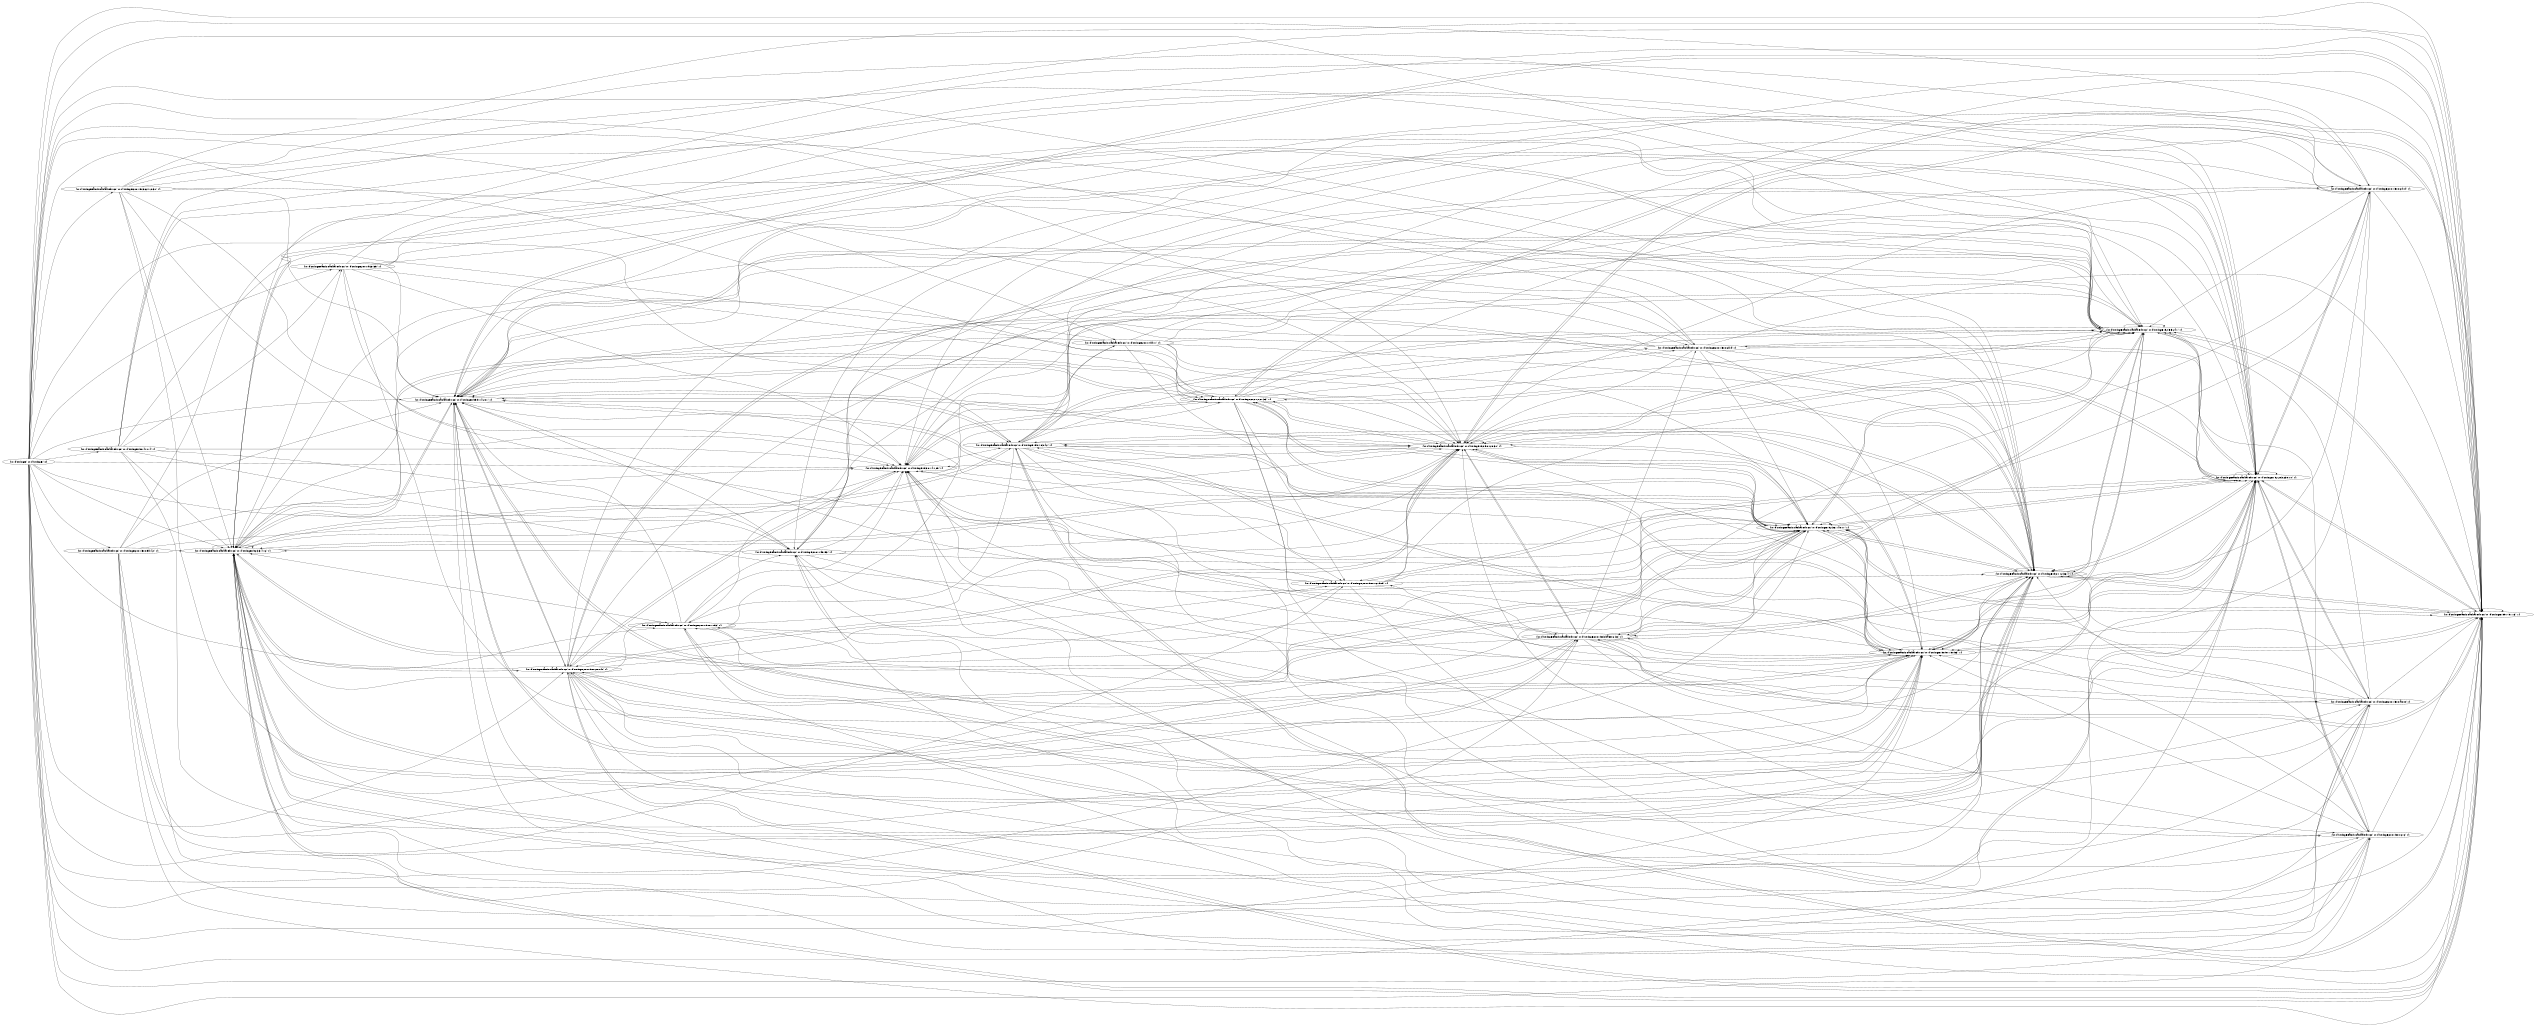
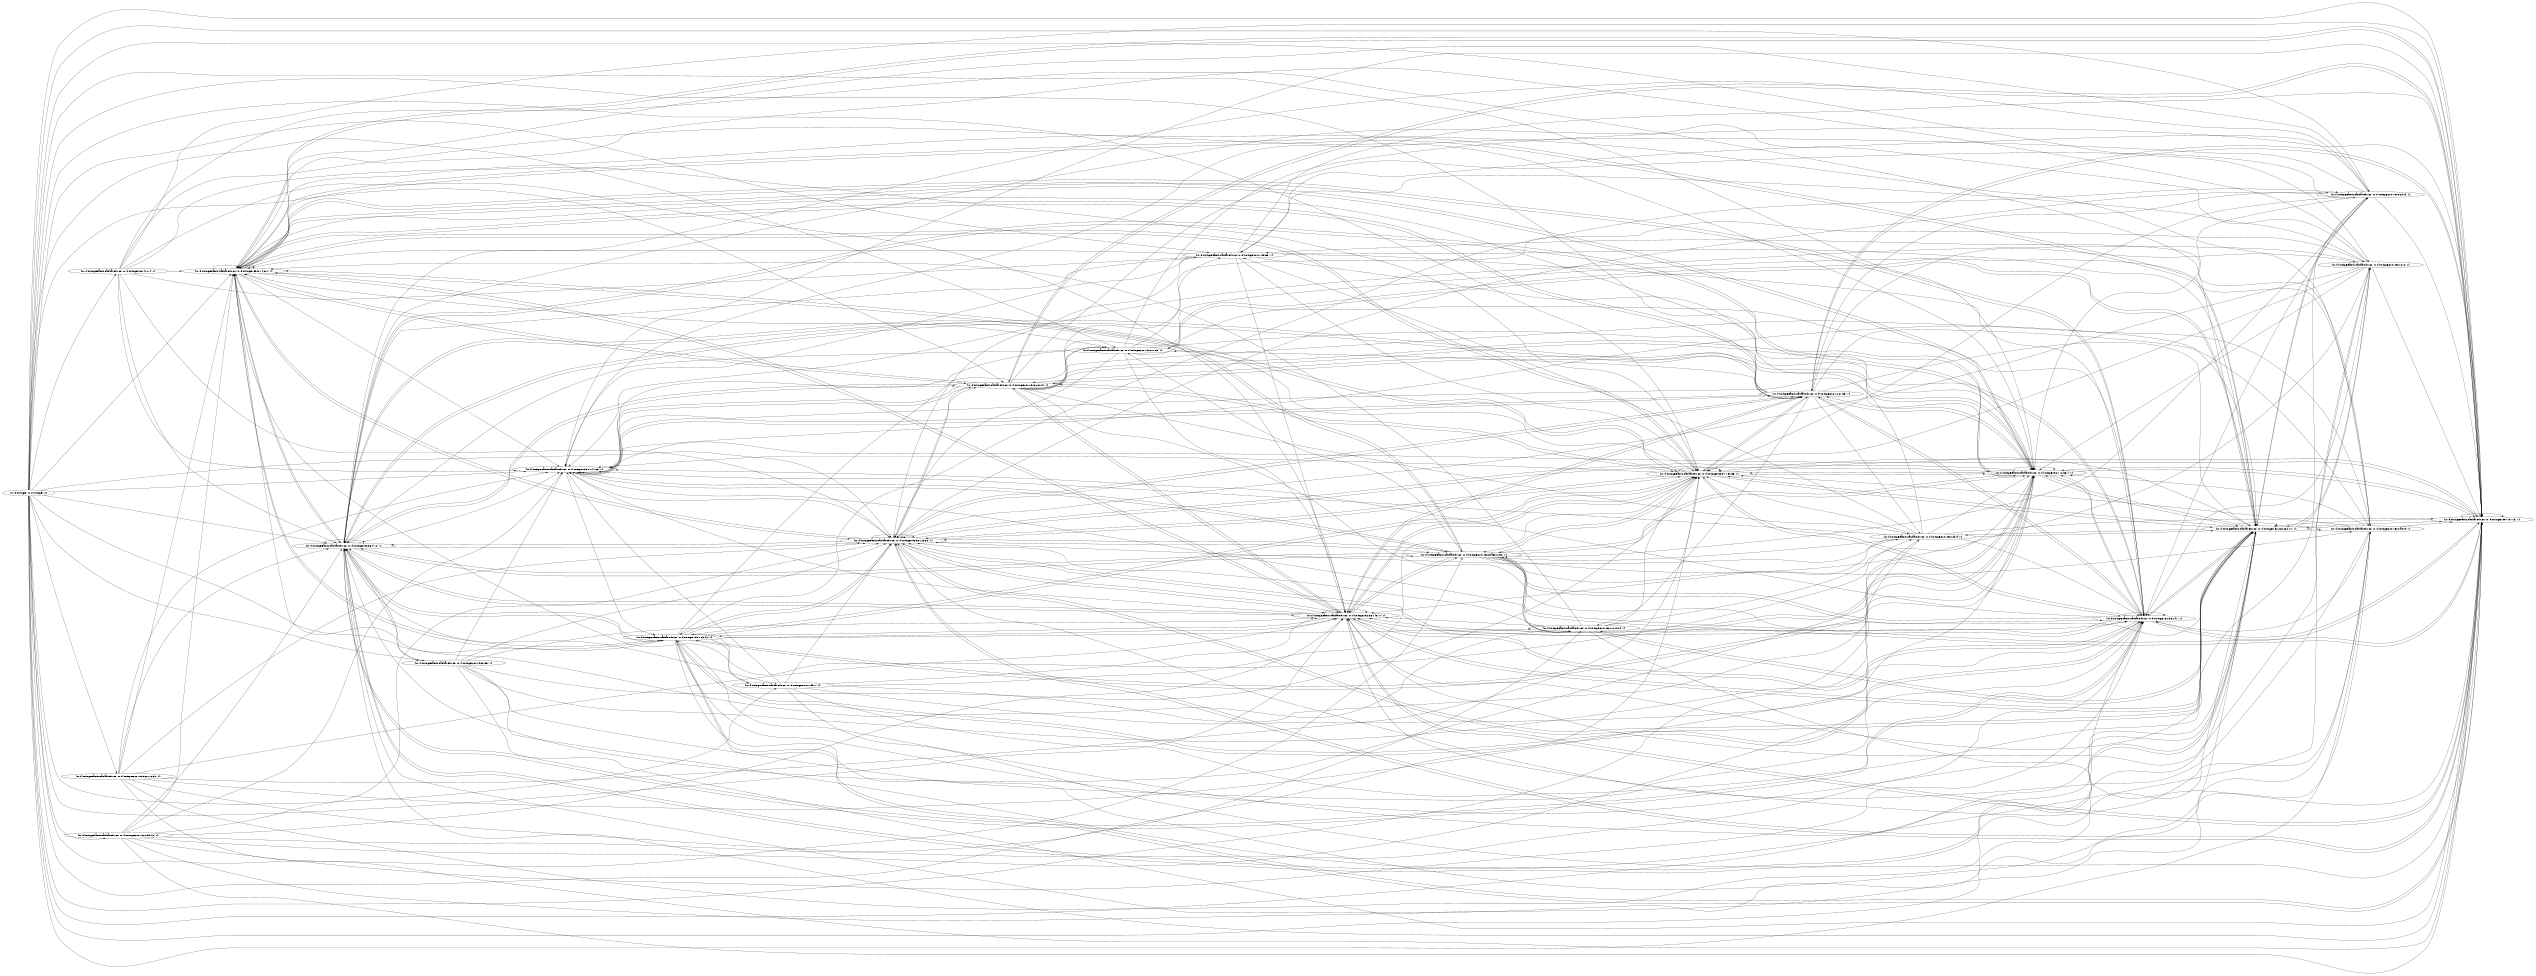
(240, 369) -> (174, 271)
(1179, 377) -> (1990, 494)
(1392, 991) -> none
